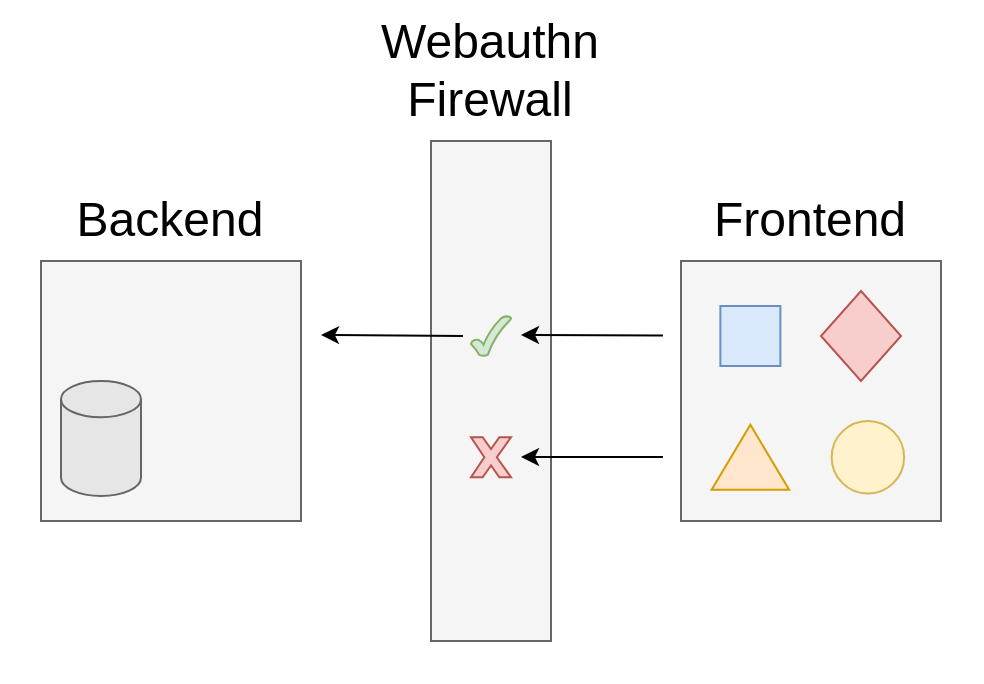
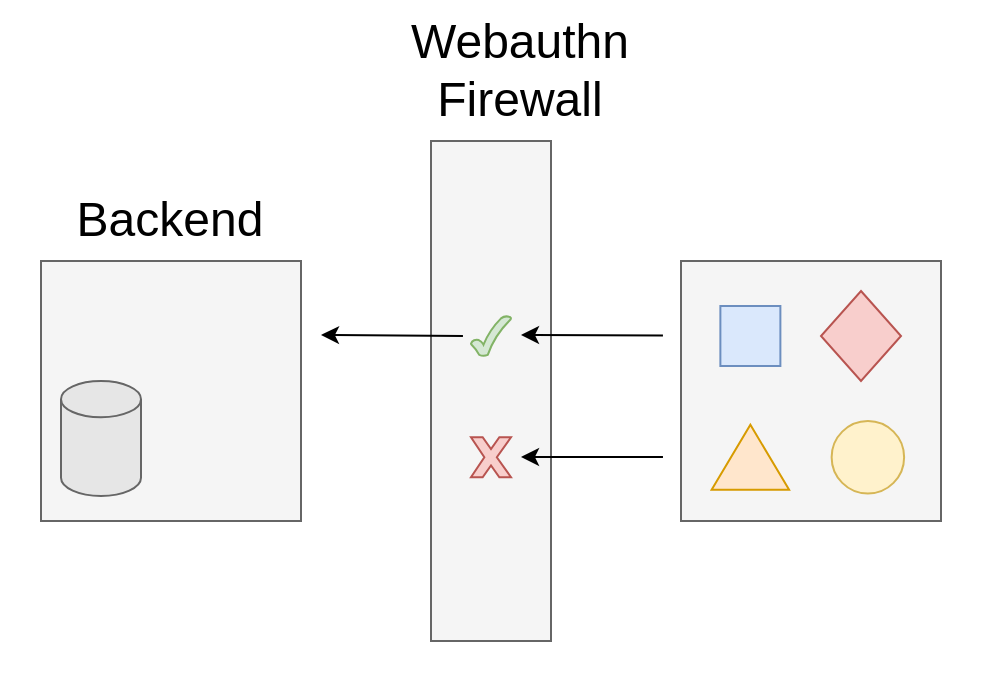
(491, 71) -> (521, 71)
(811, 221) -> none
